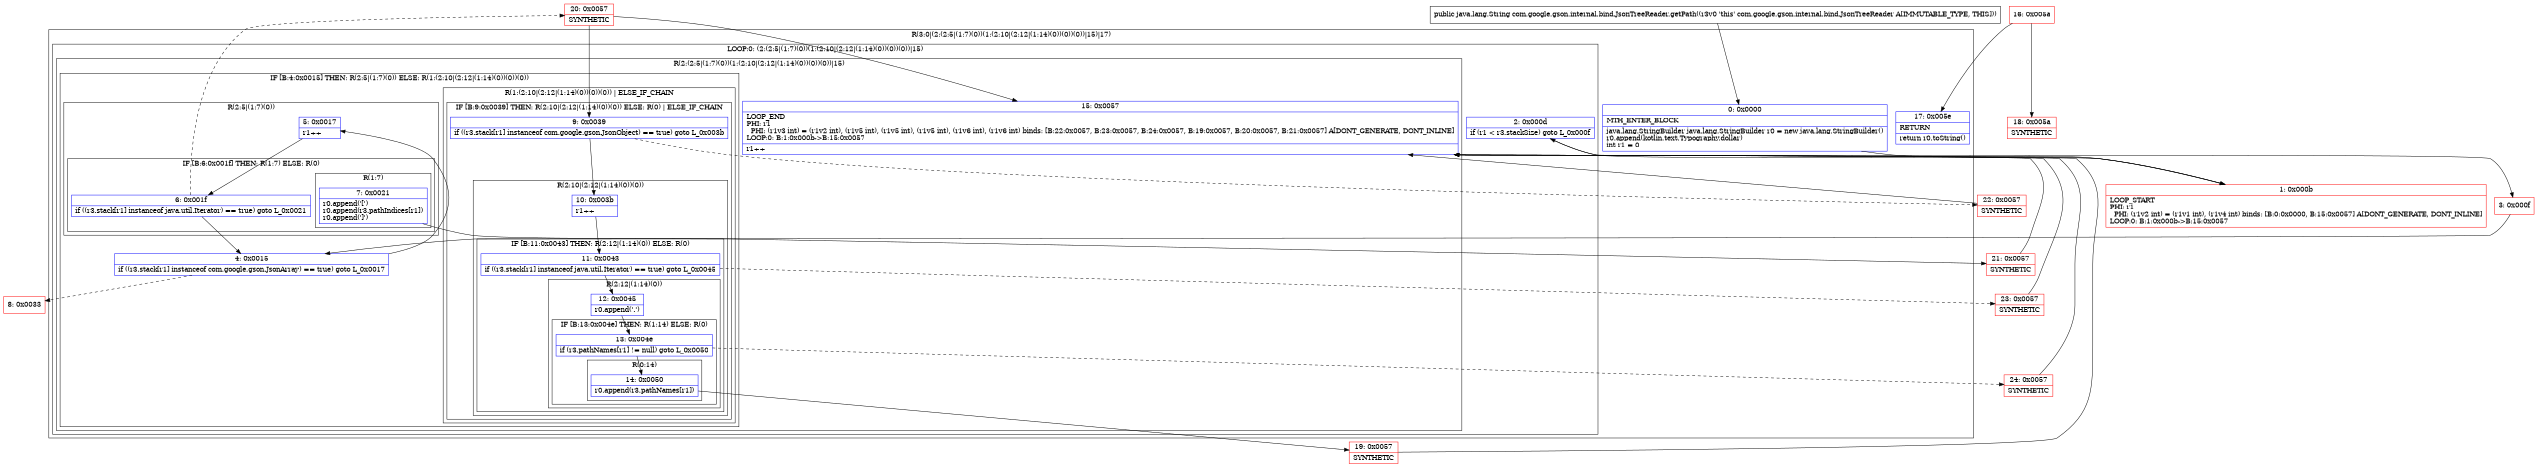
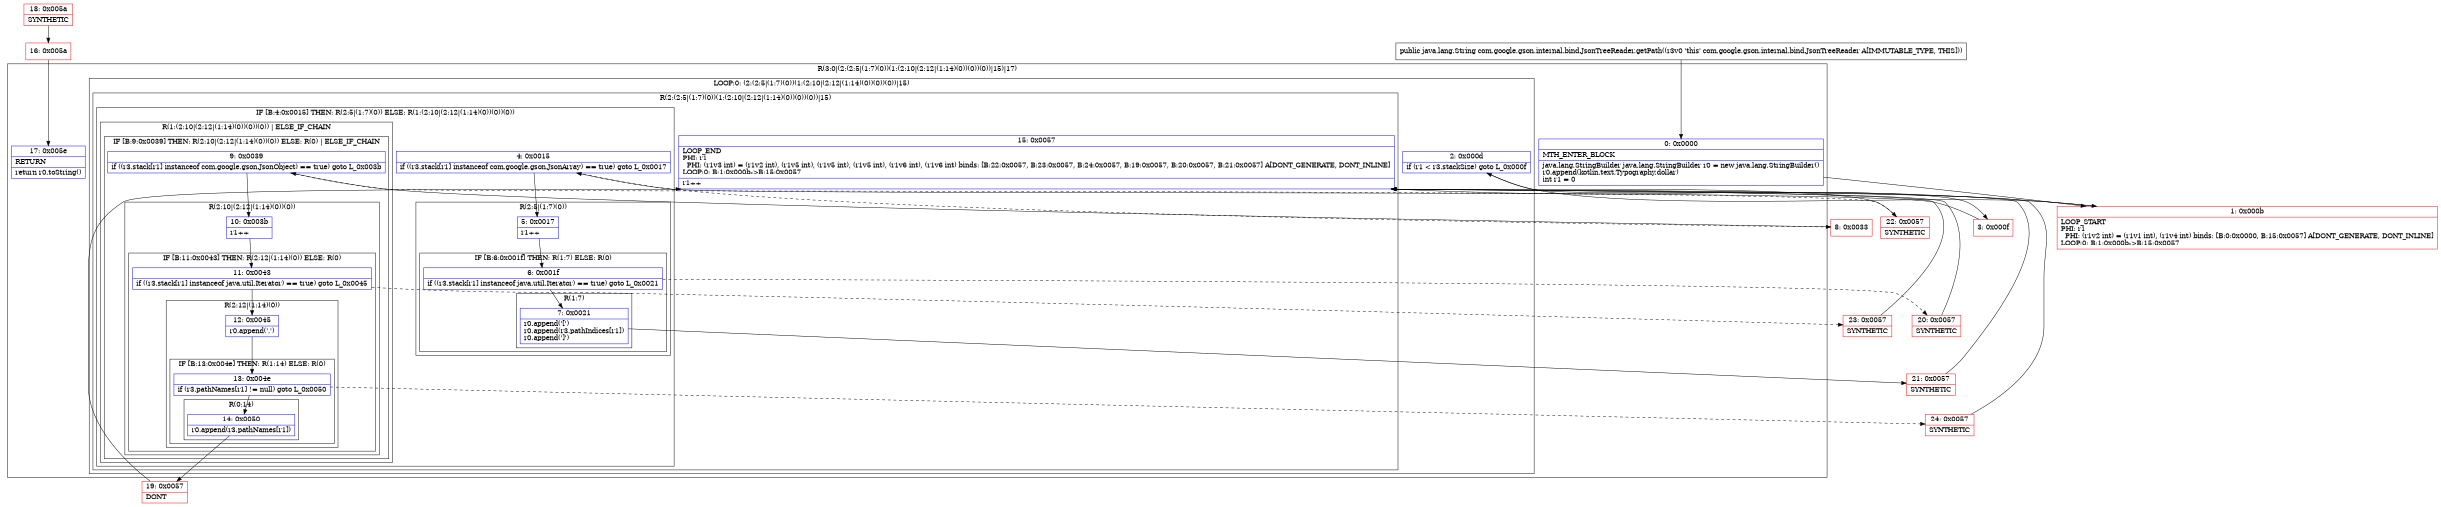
(2032, 68) -> (48, 32)
(589, 69) -> (947, 209)
(214, 229) -> (555, 297)
(1374, 458) -> (156, 497)
